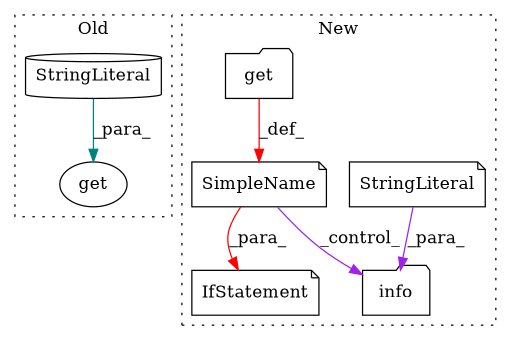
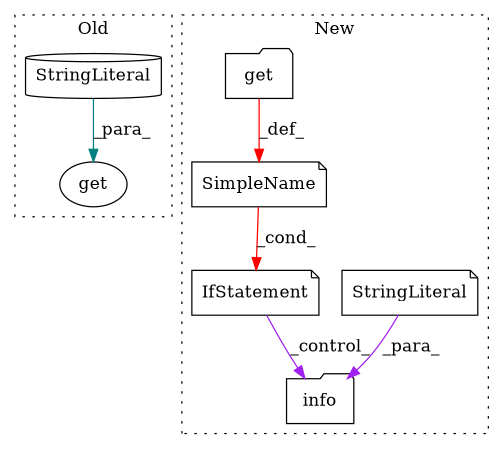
(258, 239) -> (287, 239)
(312, 241) -> (282, 342)
